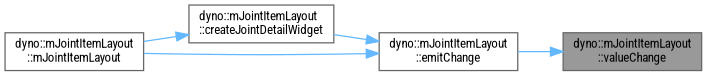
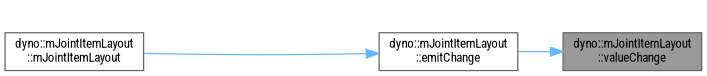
(261, 24) -> none
